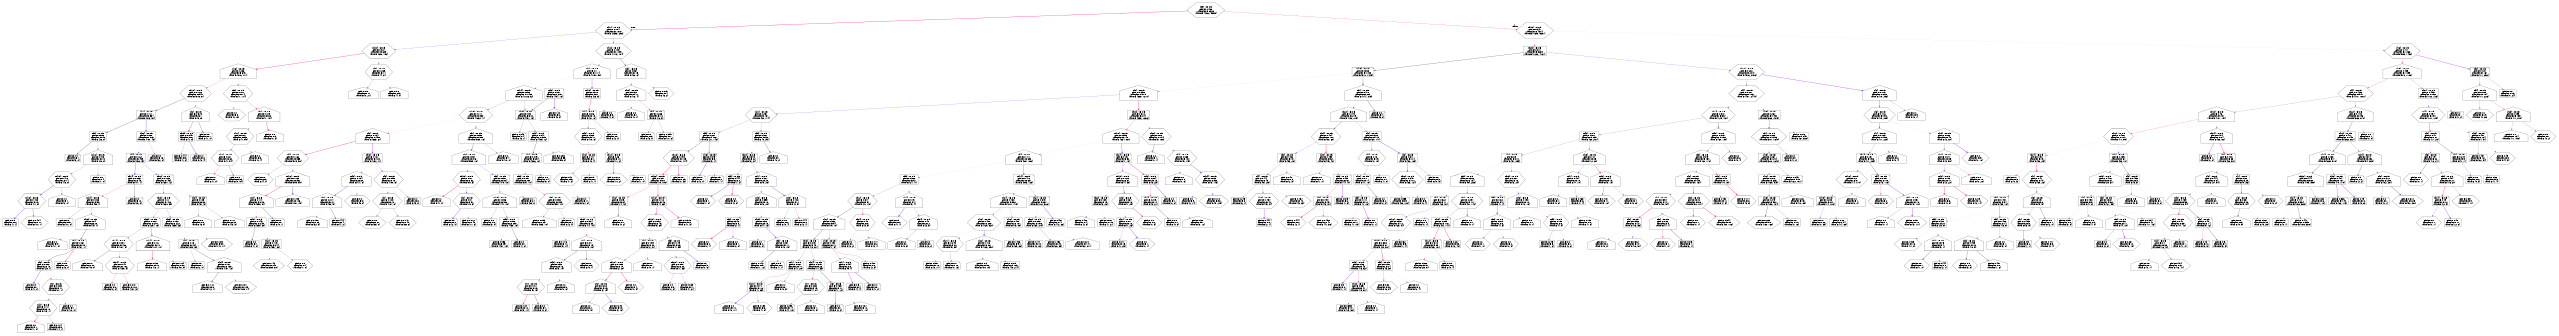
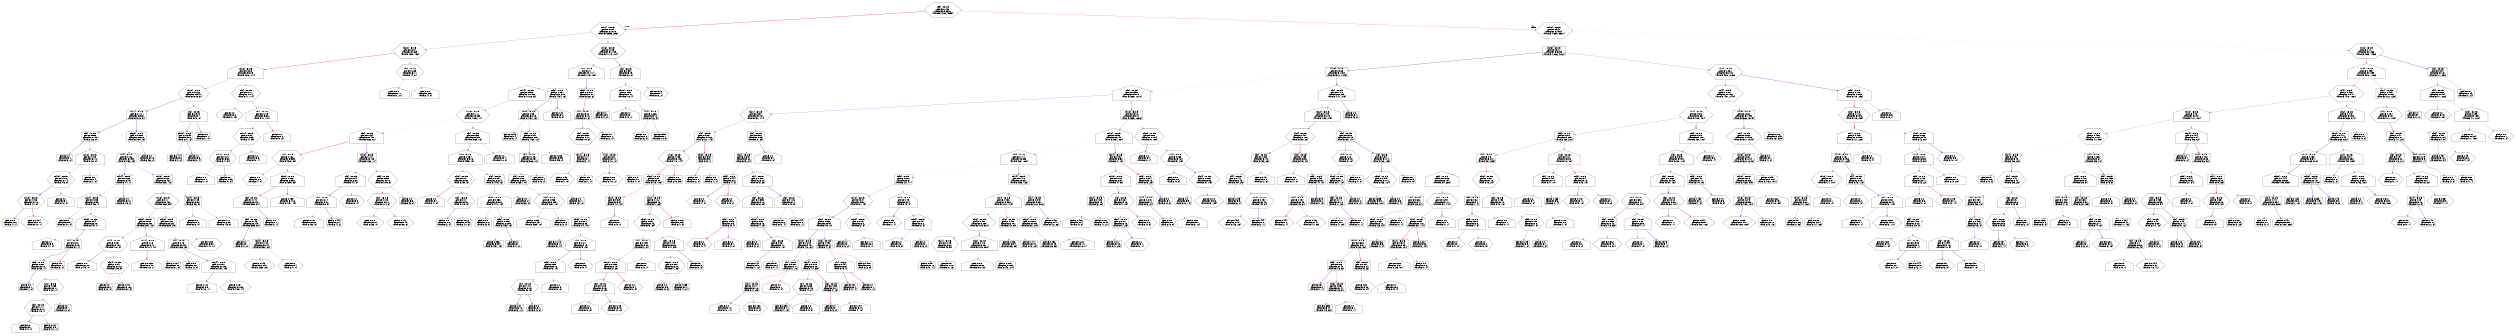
(1276, 191) -> (1246, 212)
(1396, 223) -> (1376, 223)
(68, 308) -> (63, 308)
